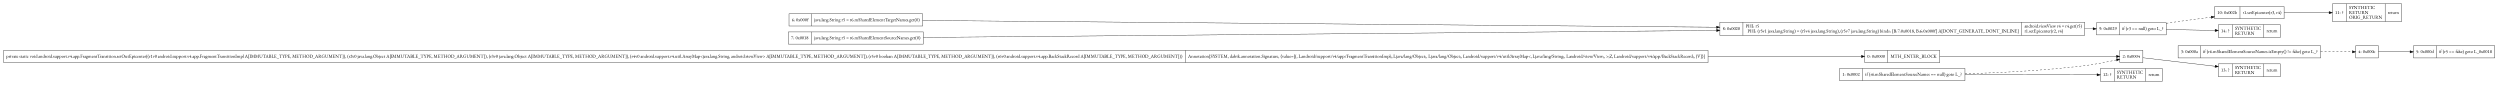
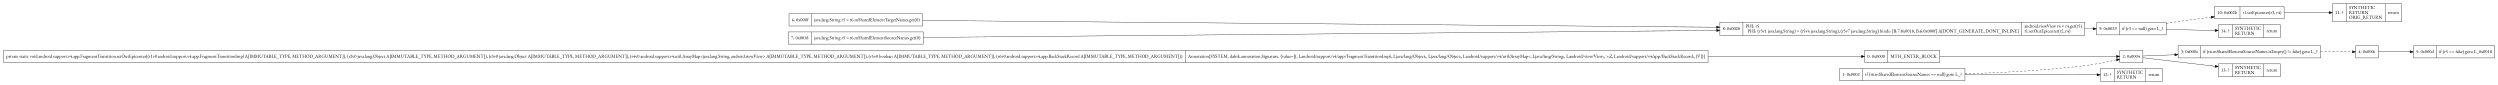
(2044, 31) -> (2048, 31)
none -> (2159, 55)
